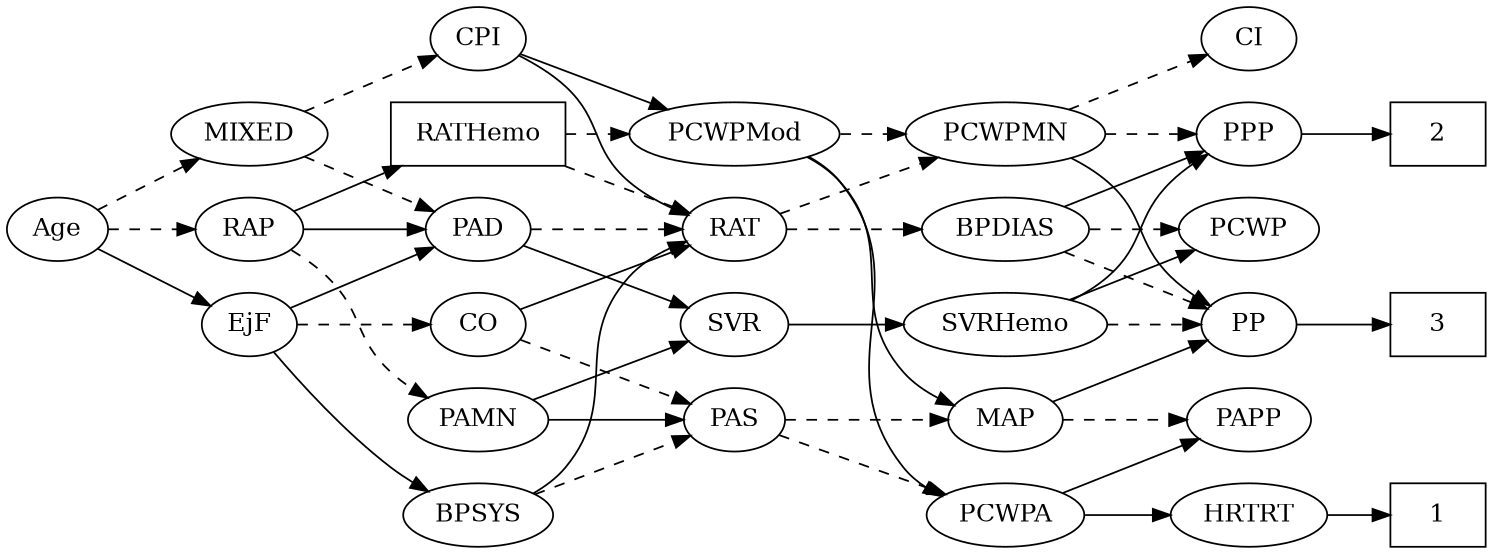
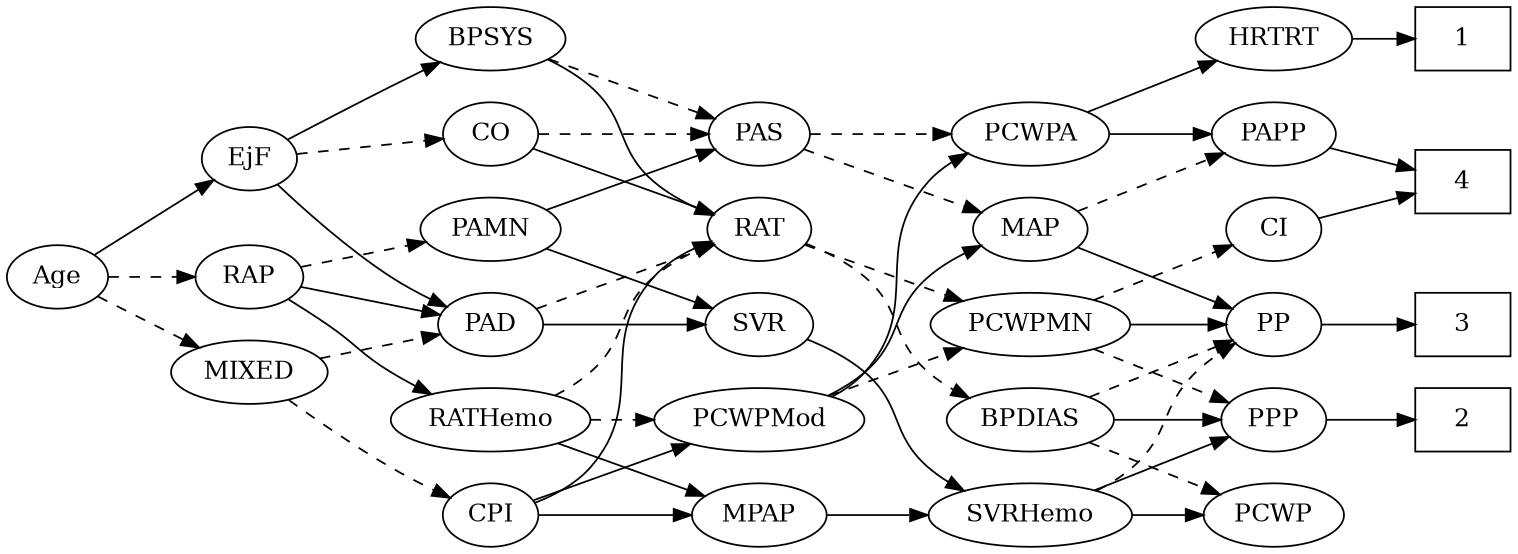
(478, 134) -> (491, 420)
none -> (1463, 182)
none -> (759, 515)
